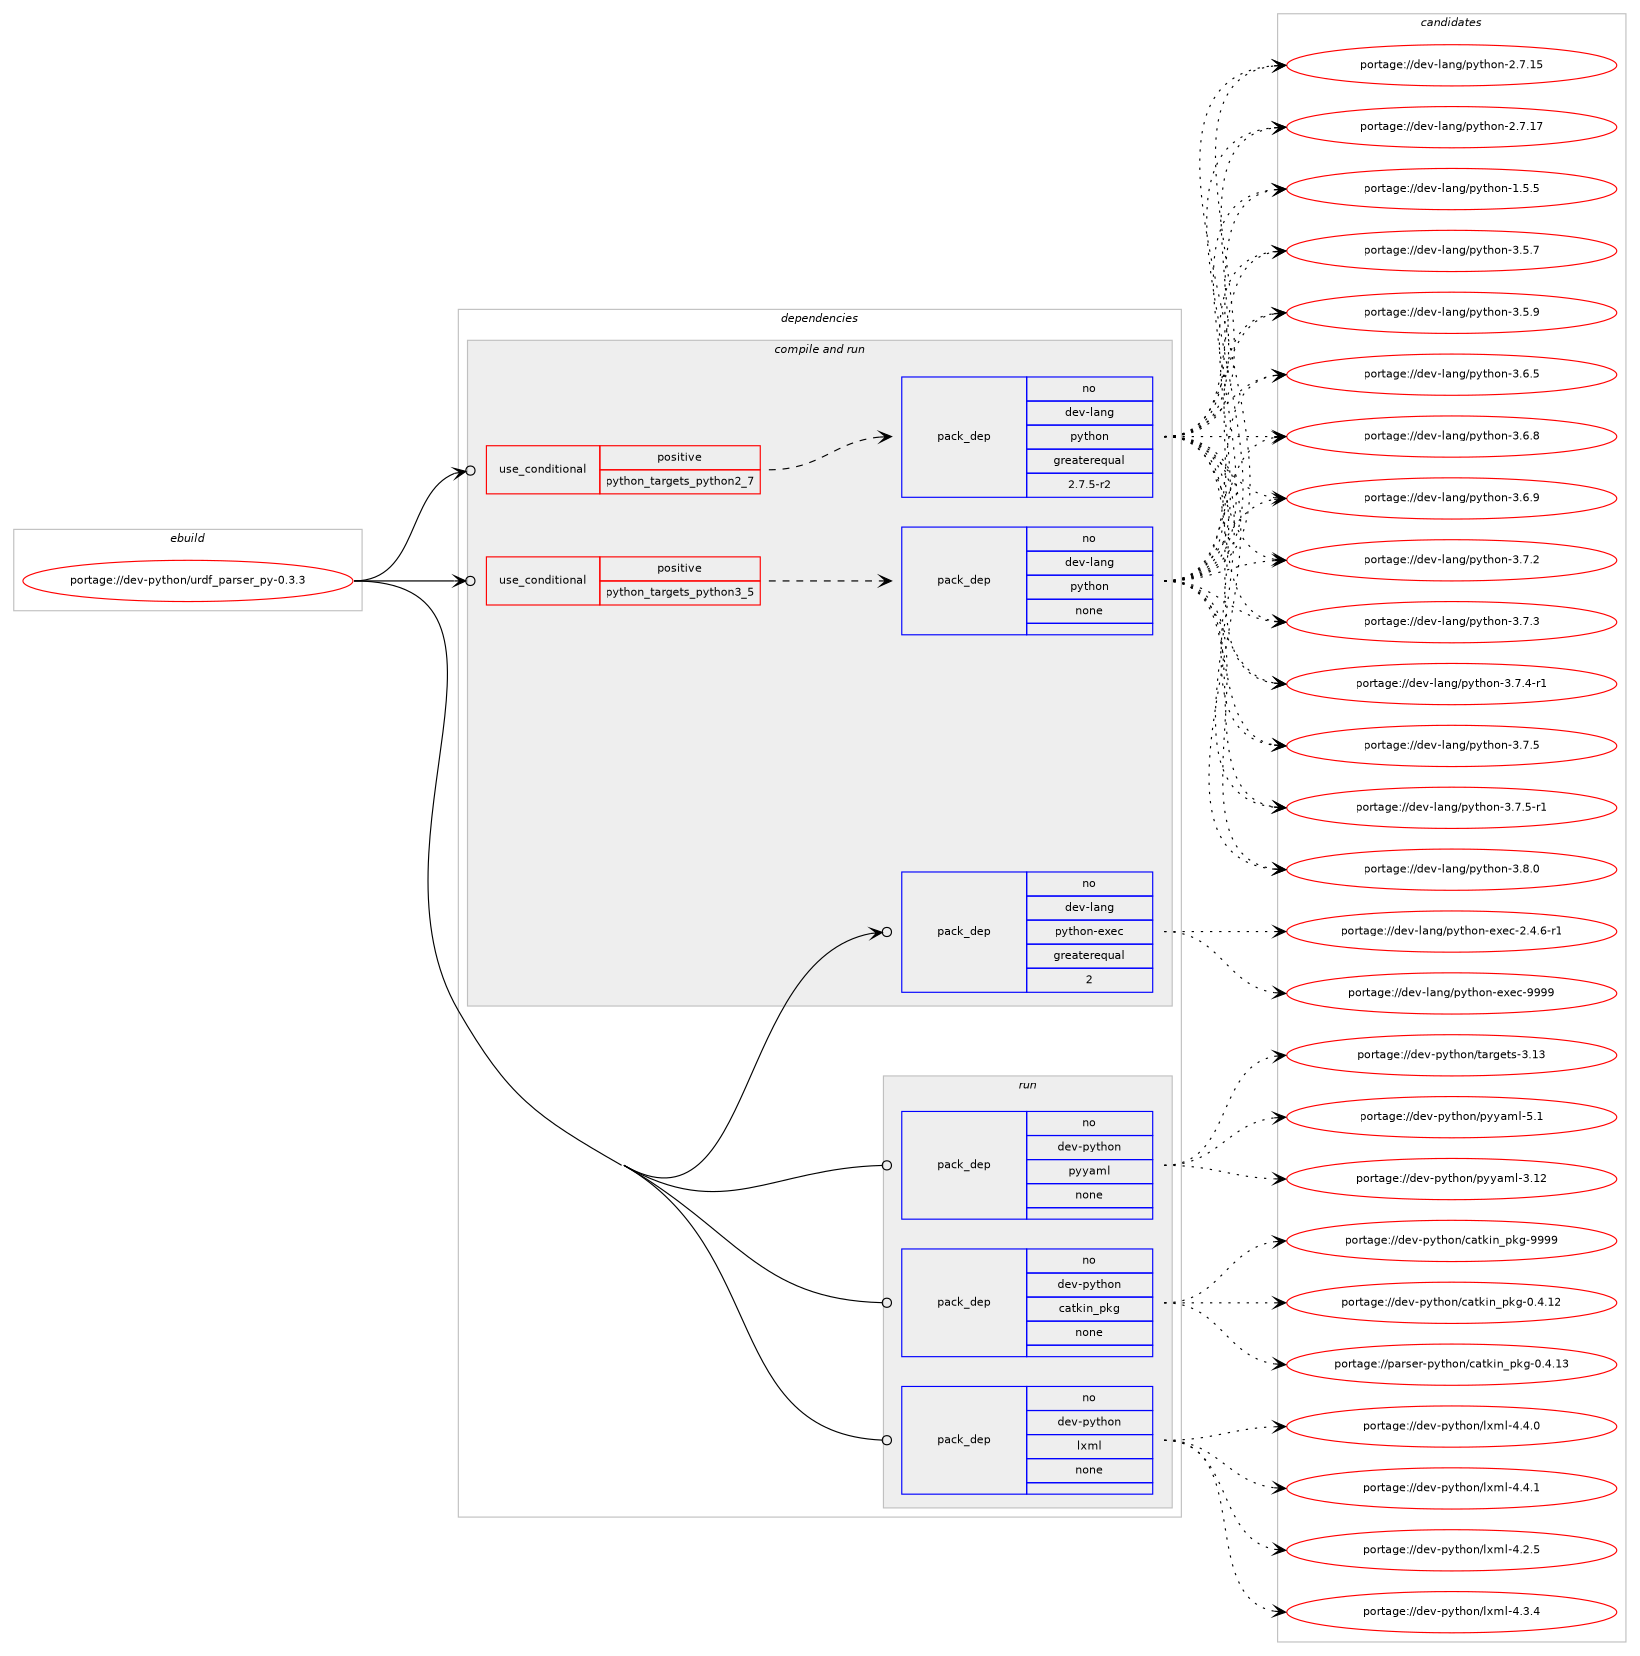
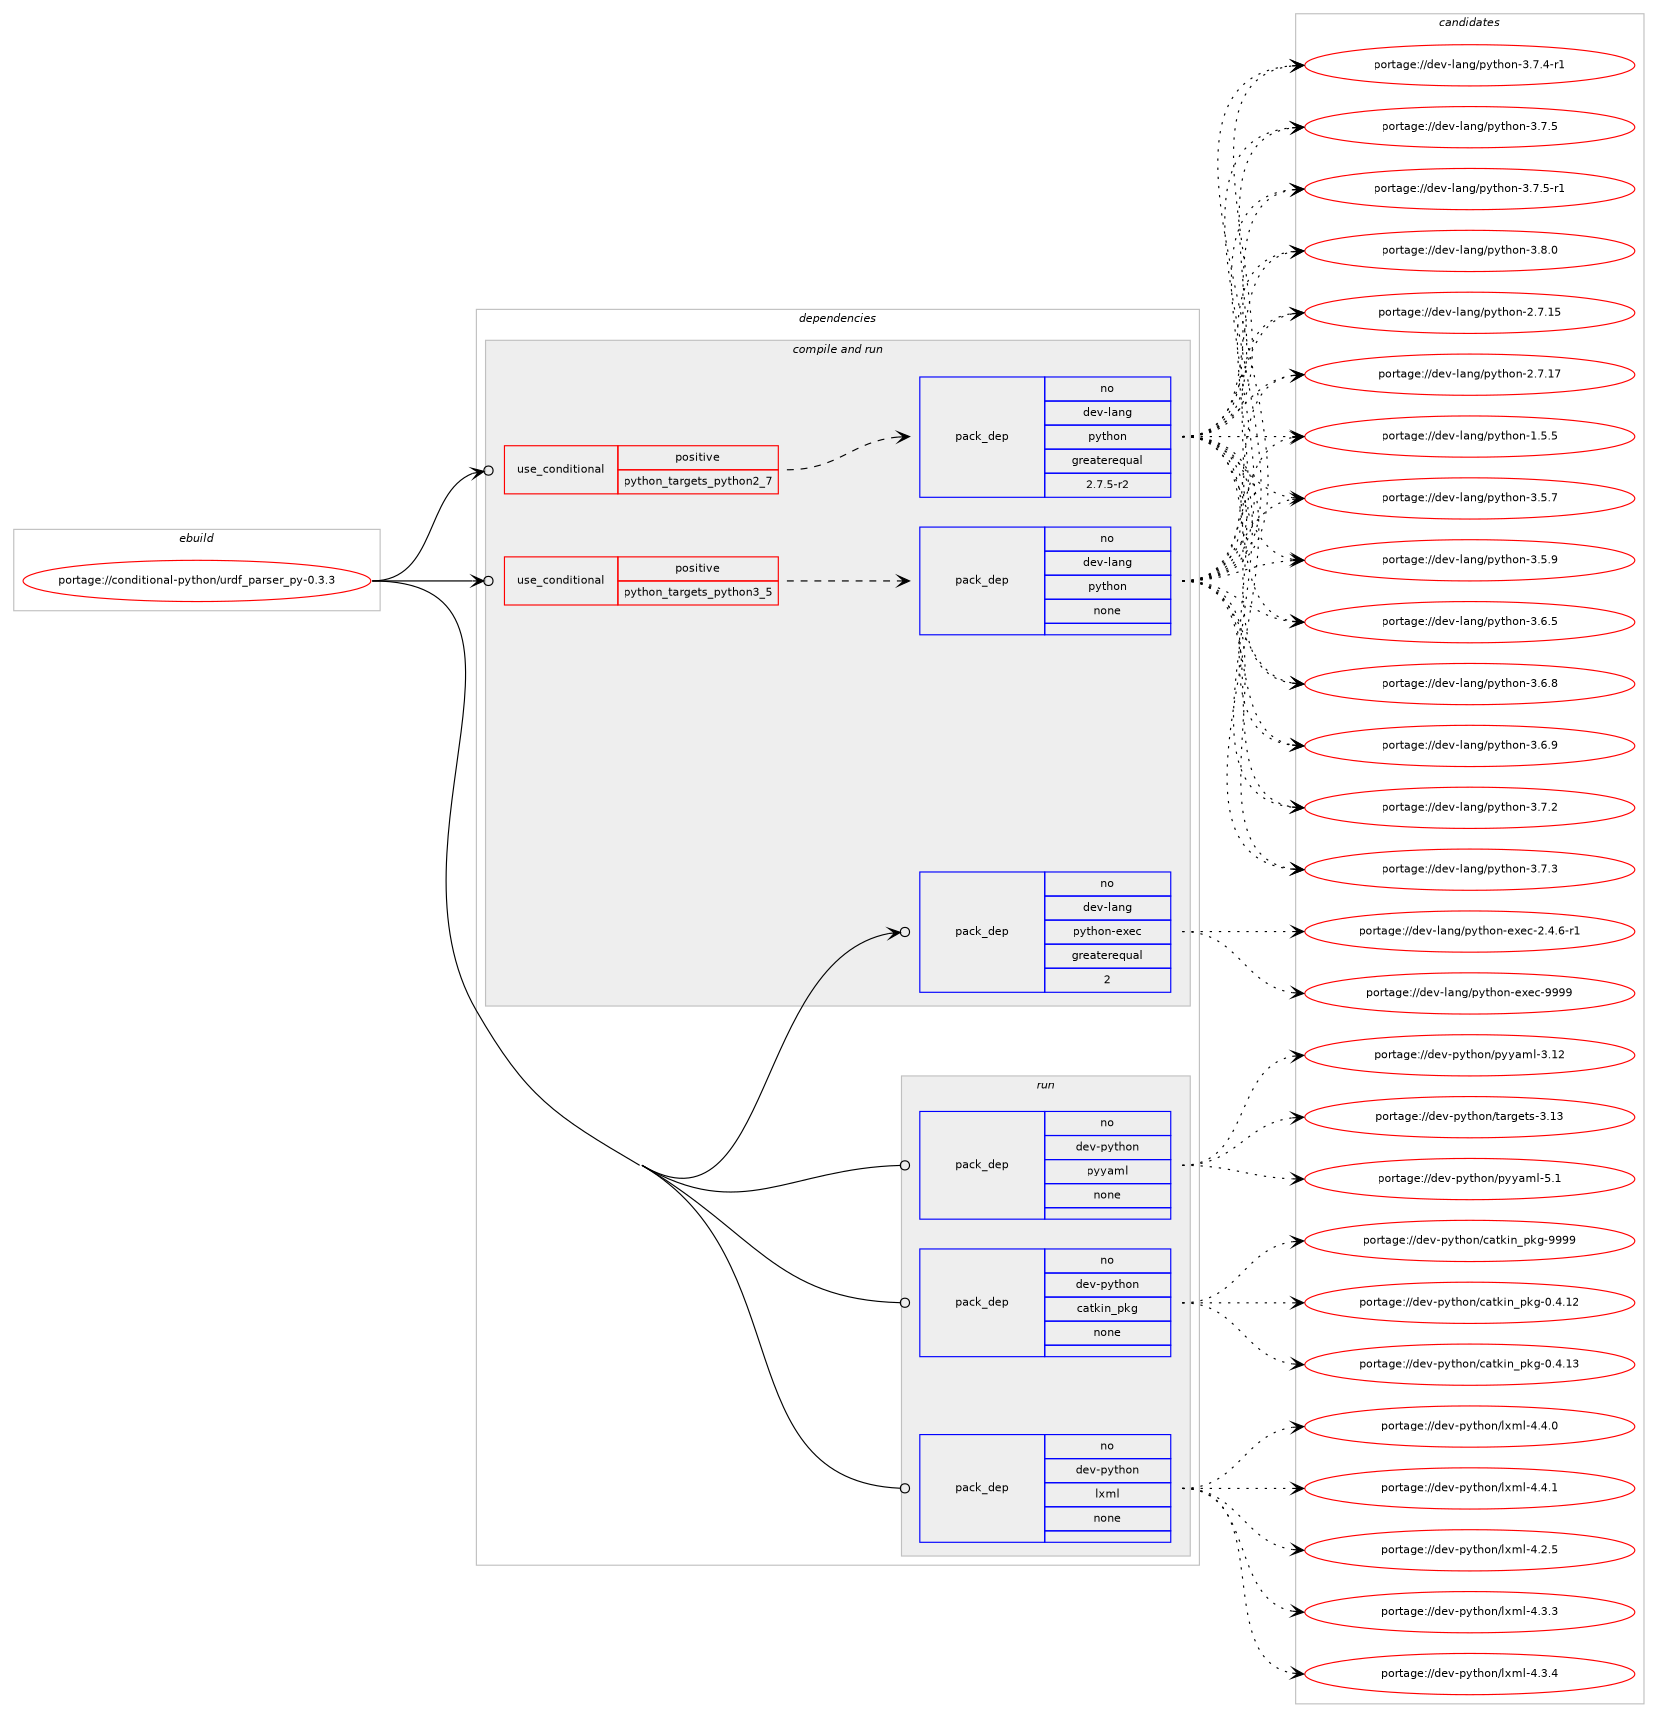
(188, 581) -> (197, 581)
(1452, 1365) -> (1470, 1365)
none -> (1470, 1612)
